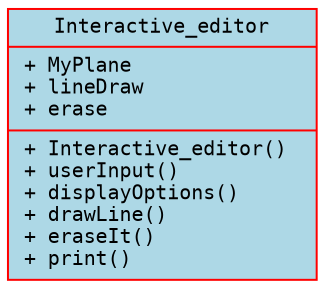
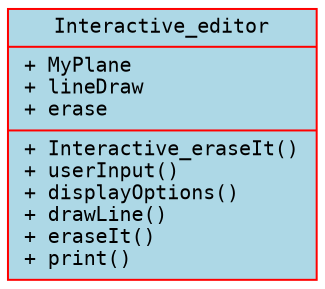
(156, 149) -> (162, 149)
